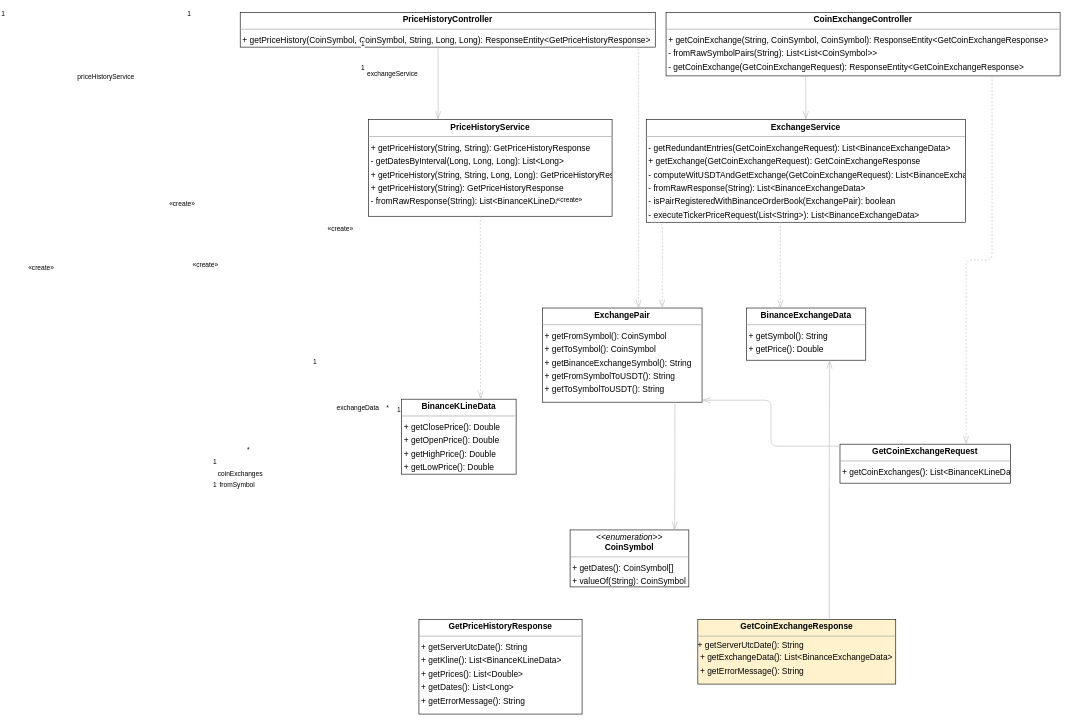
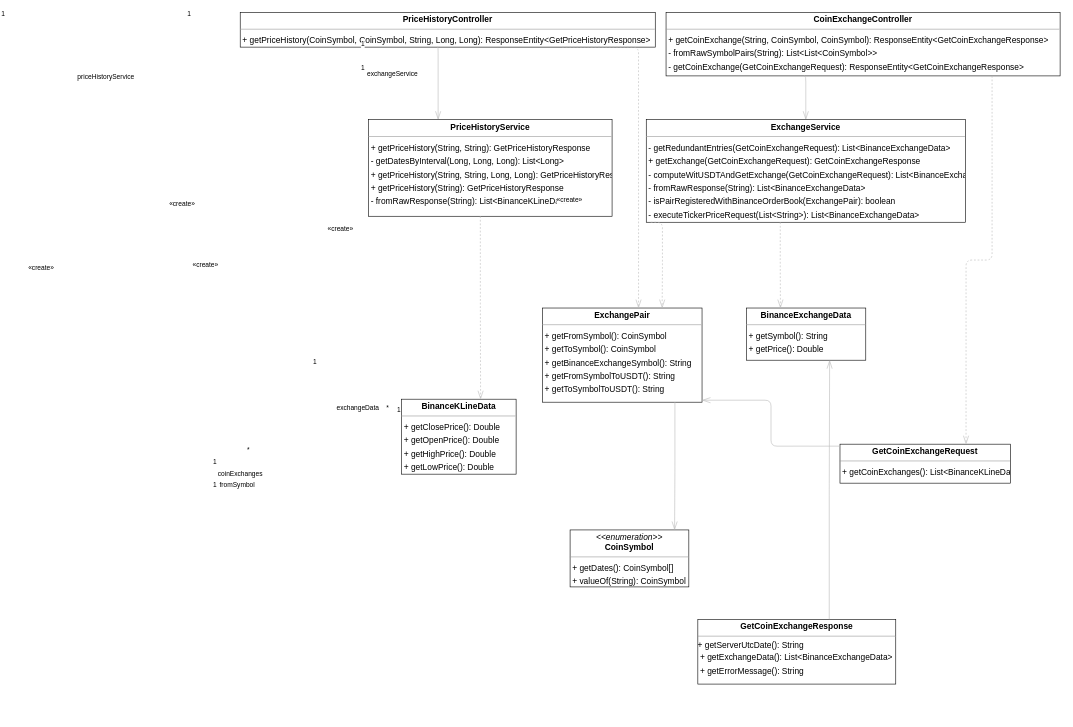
(797, 652) -> (797, 652)
(501, 667) -> none
